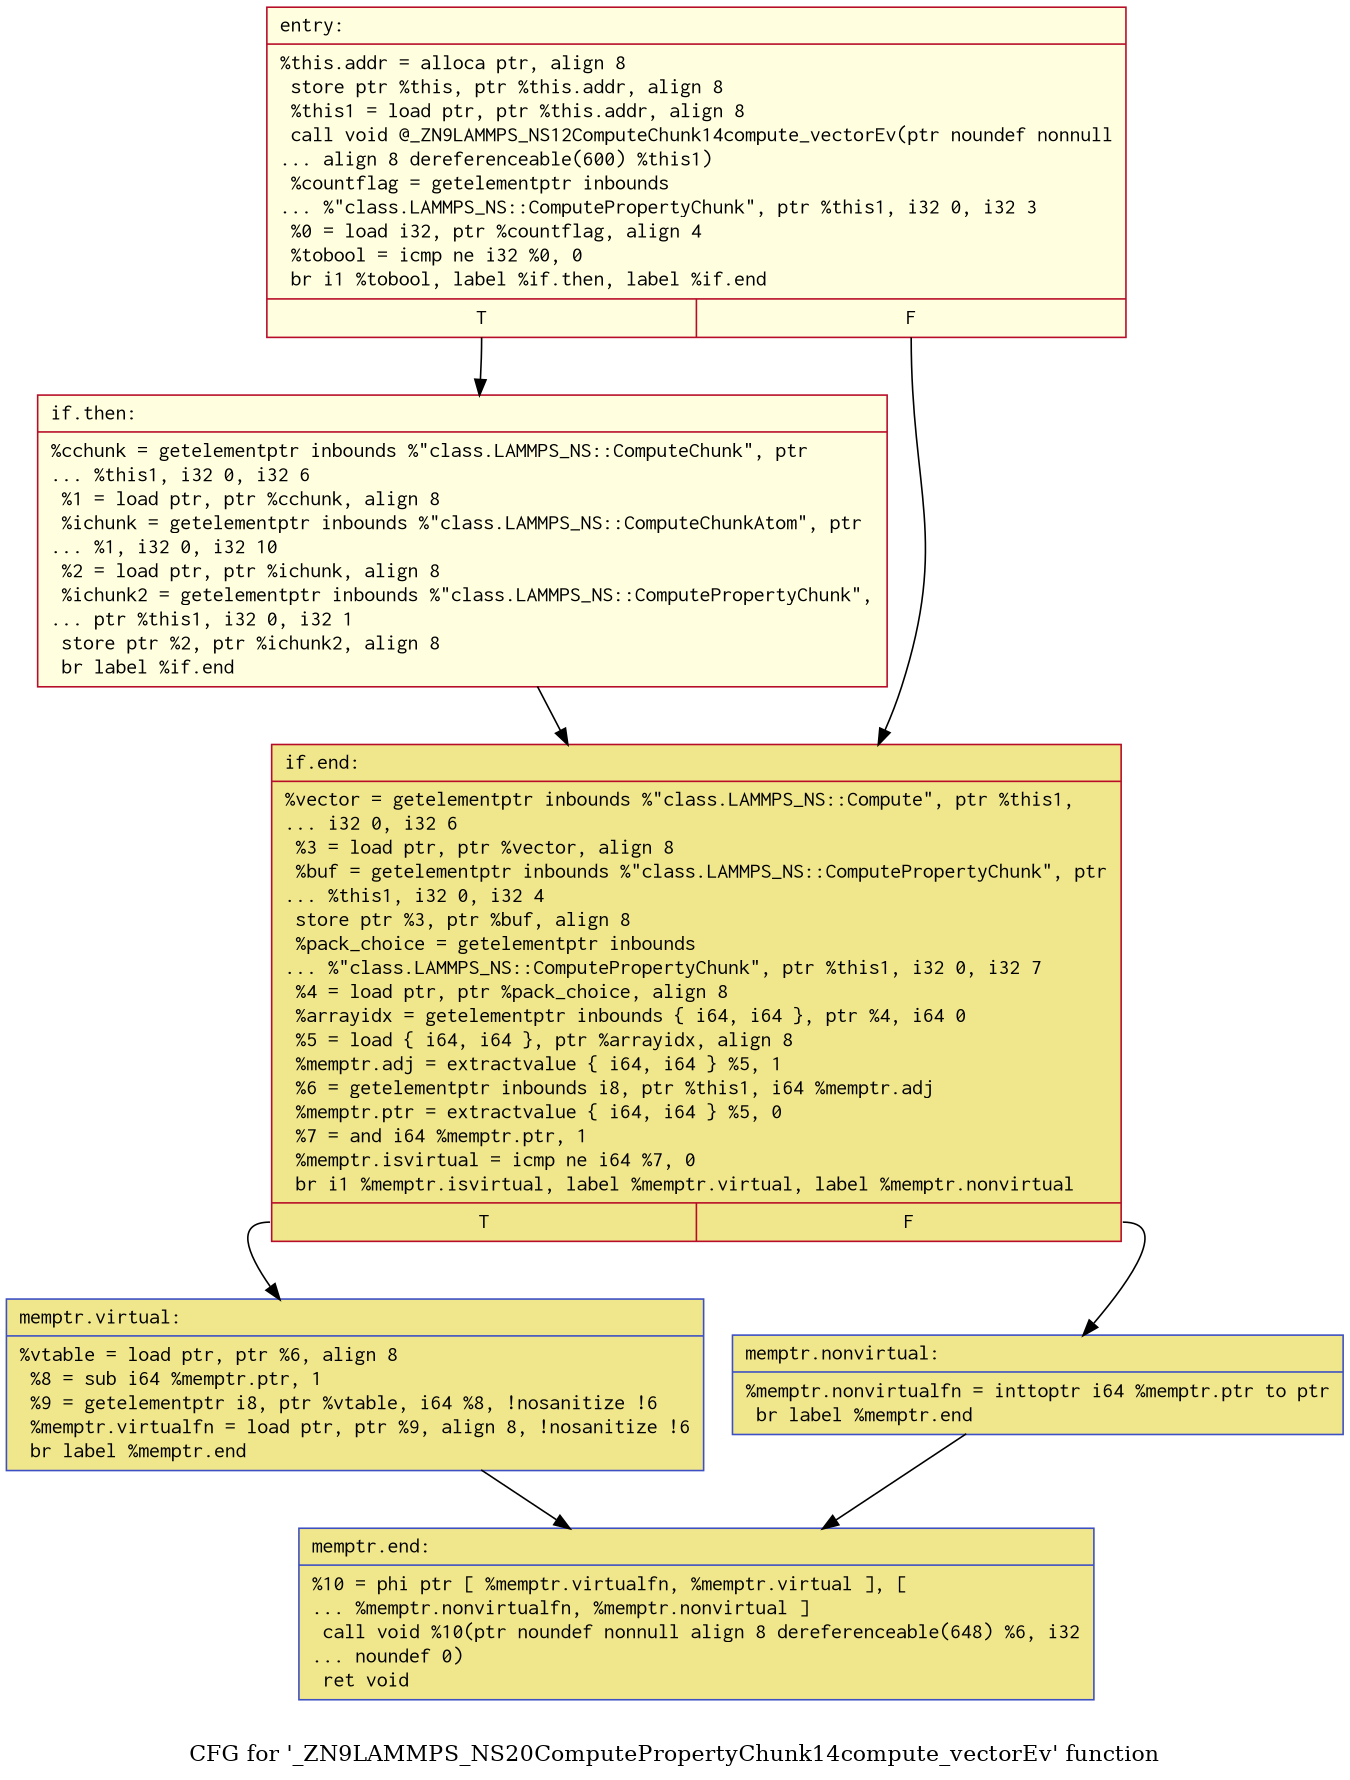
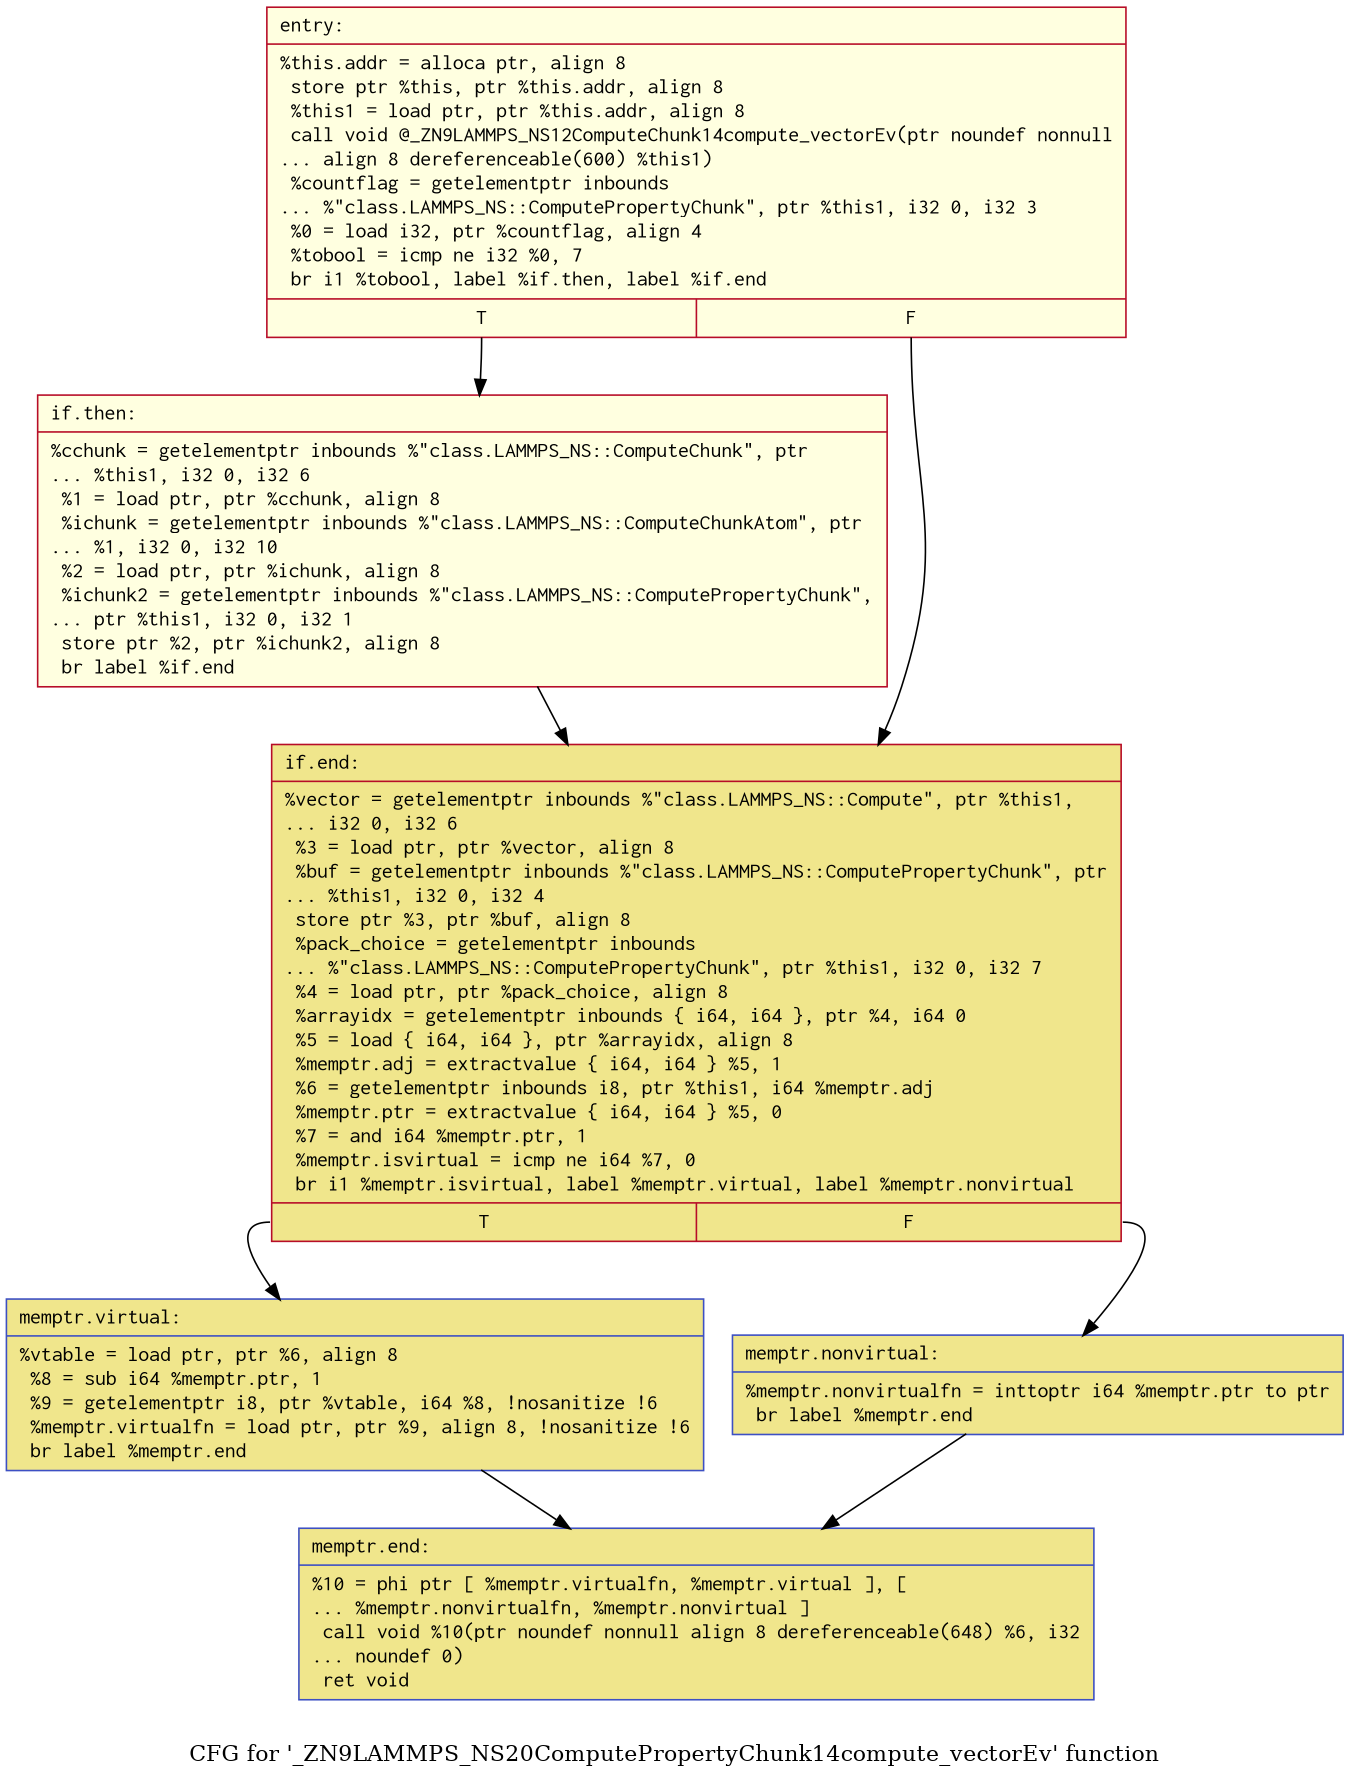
(432, 255) -> (432, 255)
